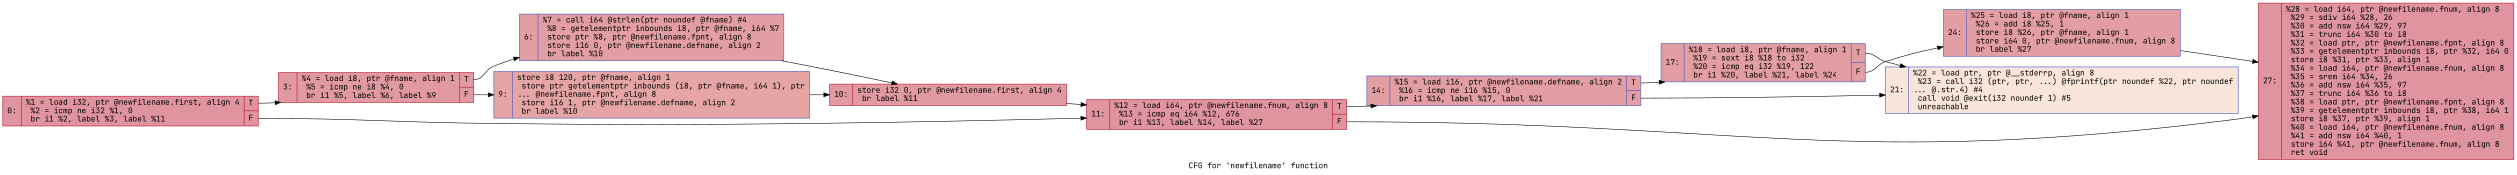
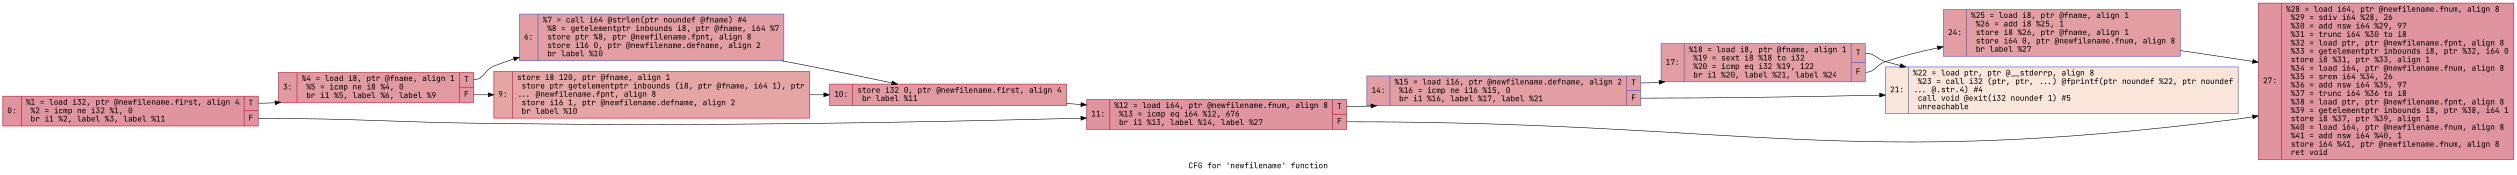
(652, 95) -> (652, 95)
